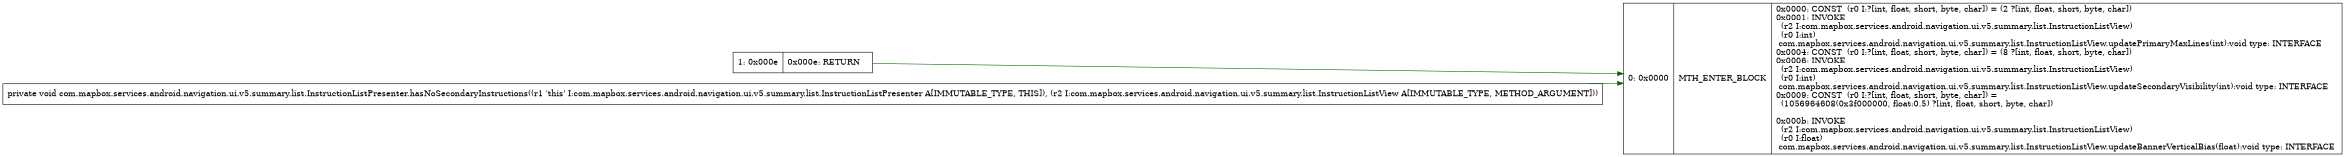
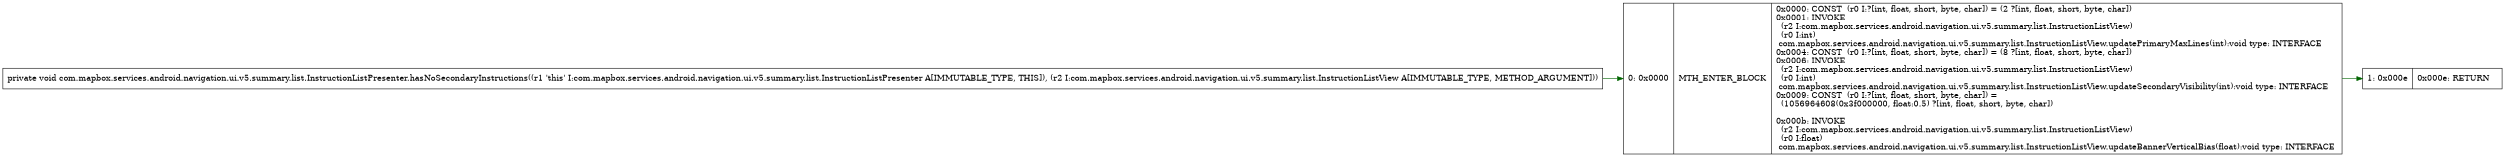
(1245, 69) -> (2349, 79)
